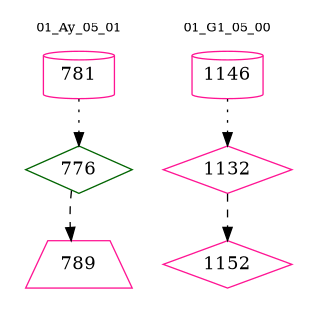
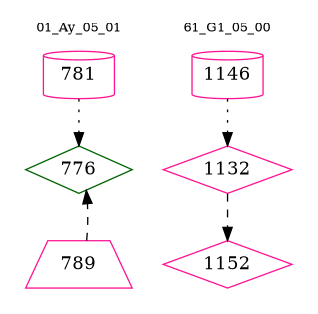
(228, 28) -> (228, 28)
(70, 209) -> (88, 222)
